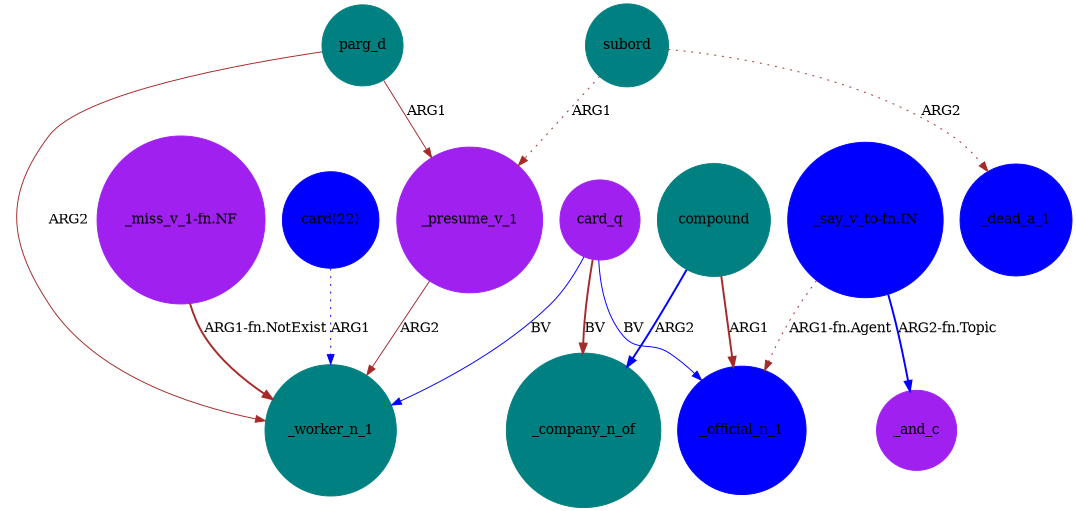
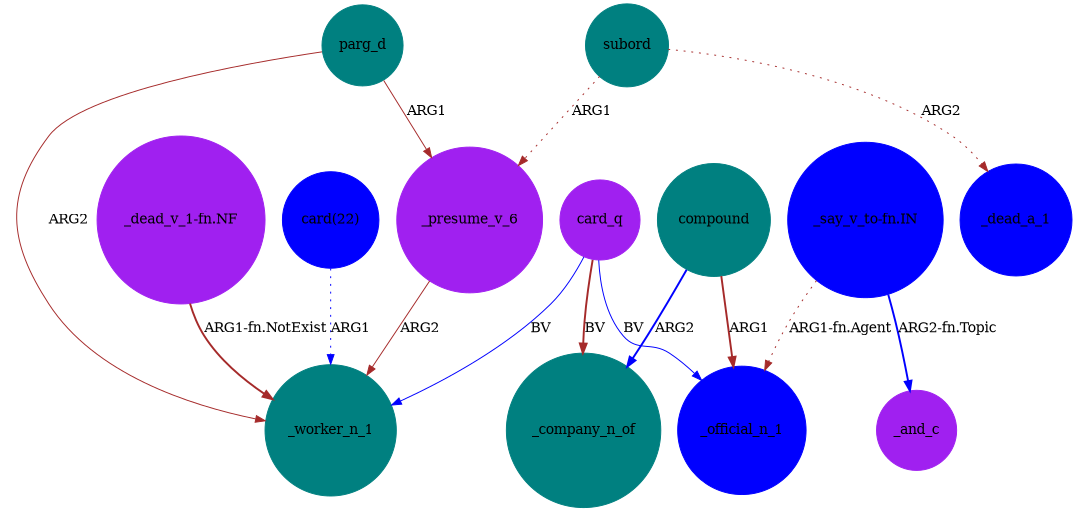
(181, 220) -> (181, 220)
(470, 220) -> (470, 220)
